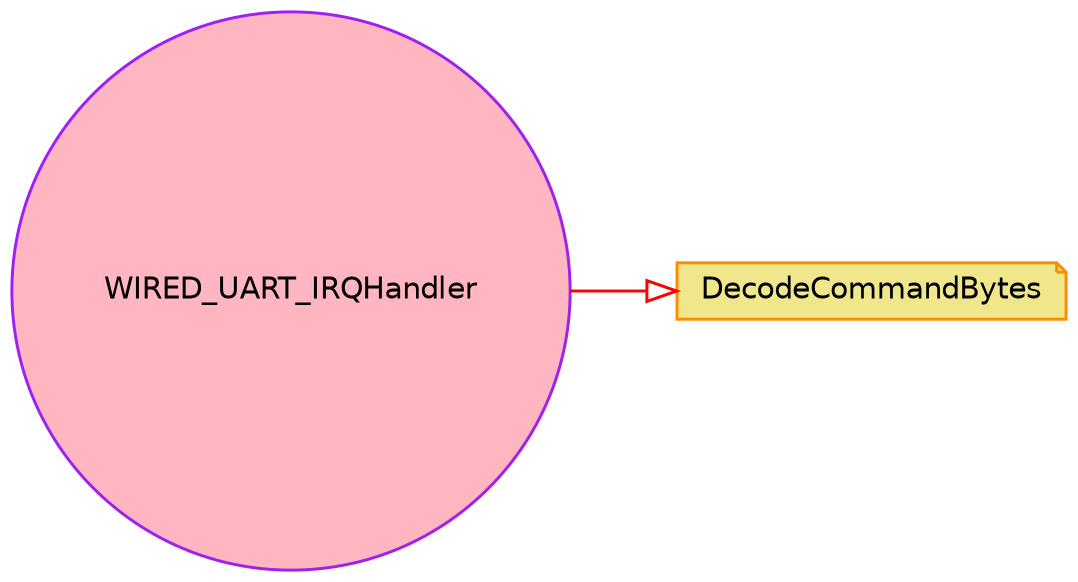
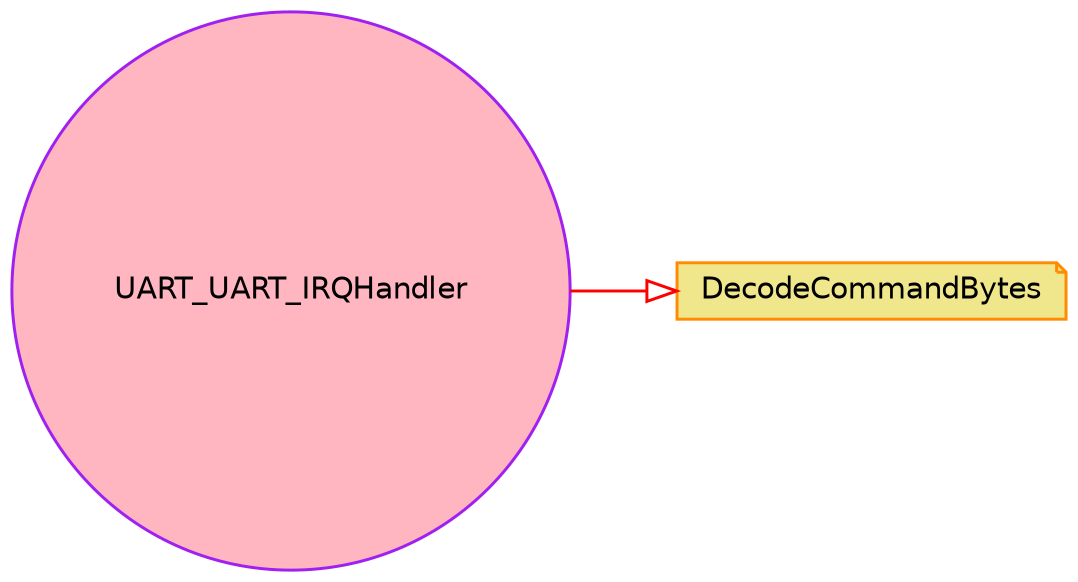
(291, 291) -> (291, 291)
